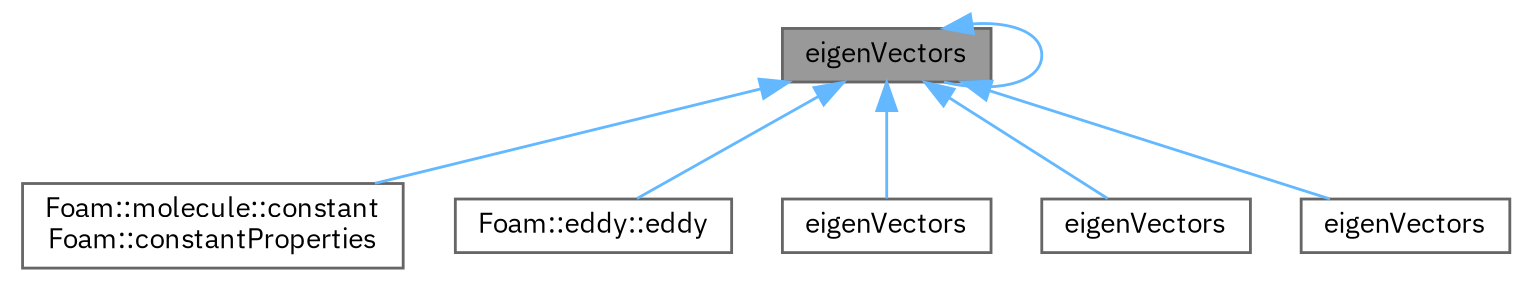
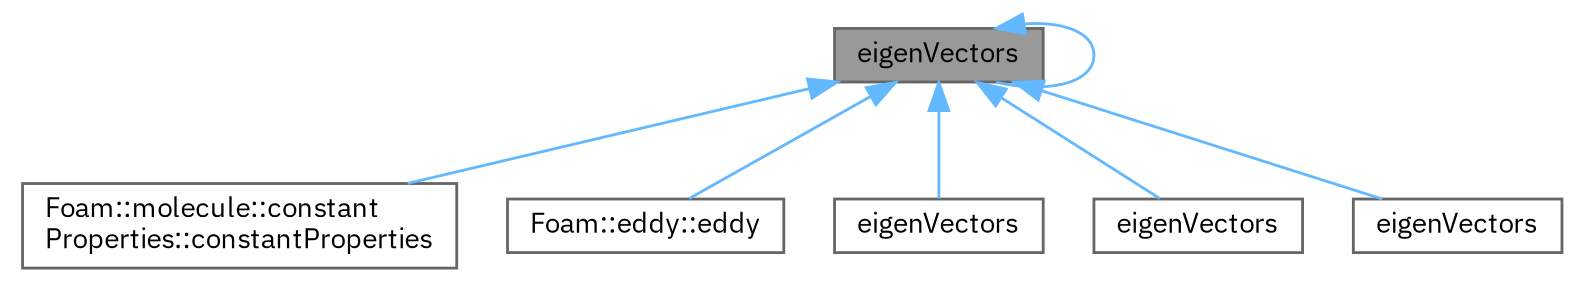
(213, 226) -> (240, 226)
